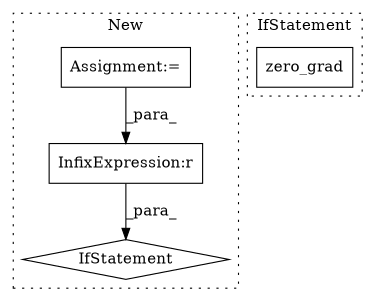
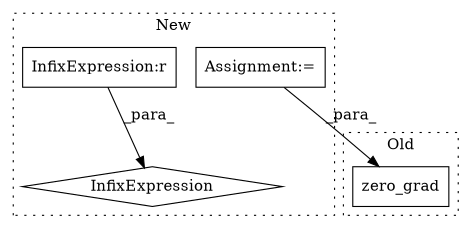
(305, 26) -> (401, 145)
(126, 110) -> (328, 123)
(126, 259) -> (152, 187)
